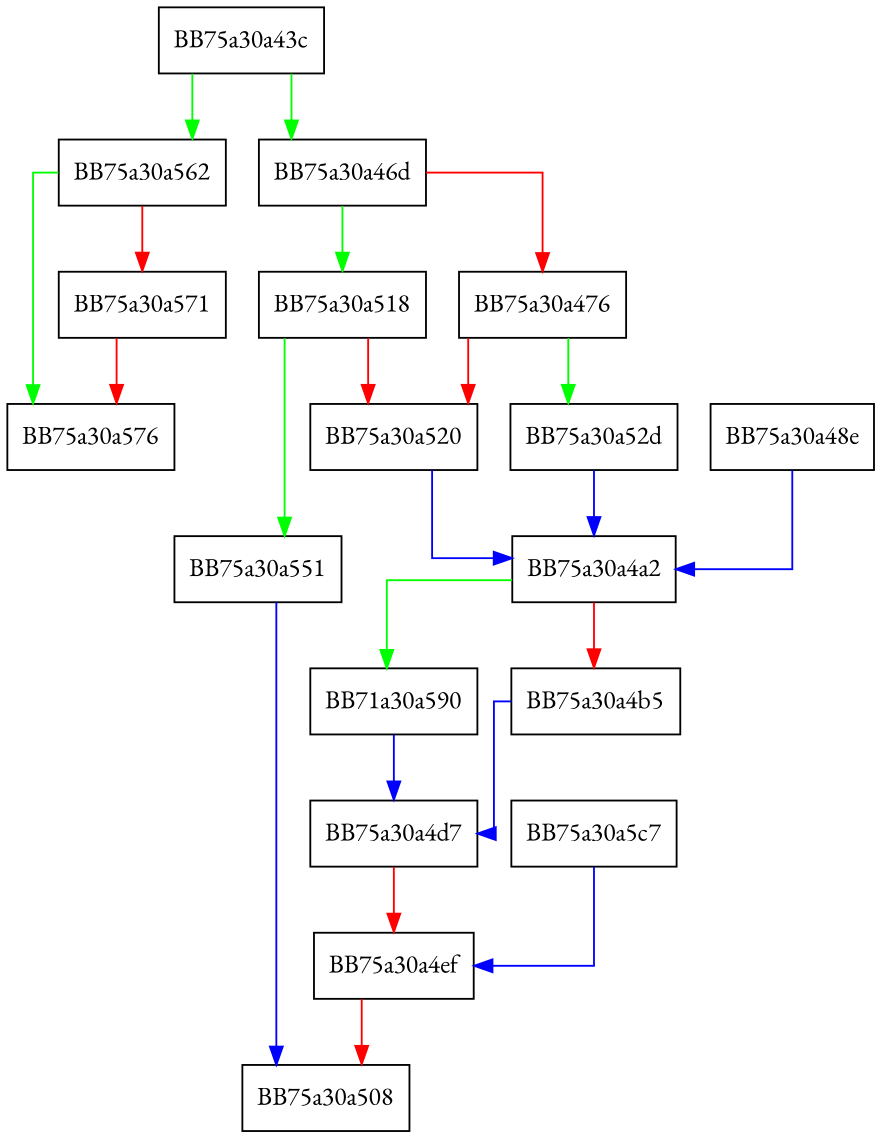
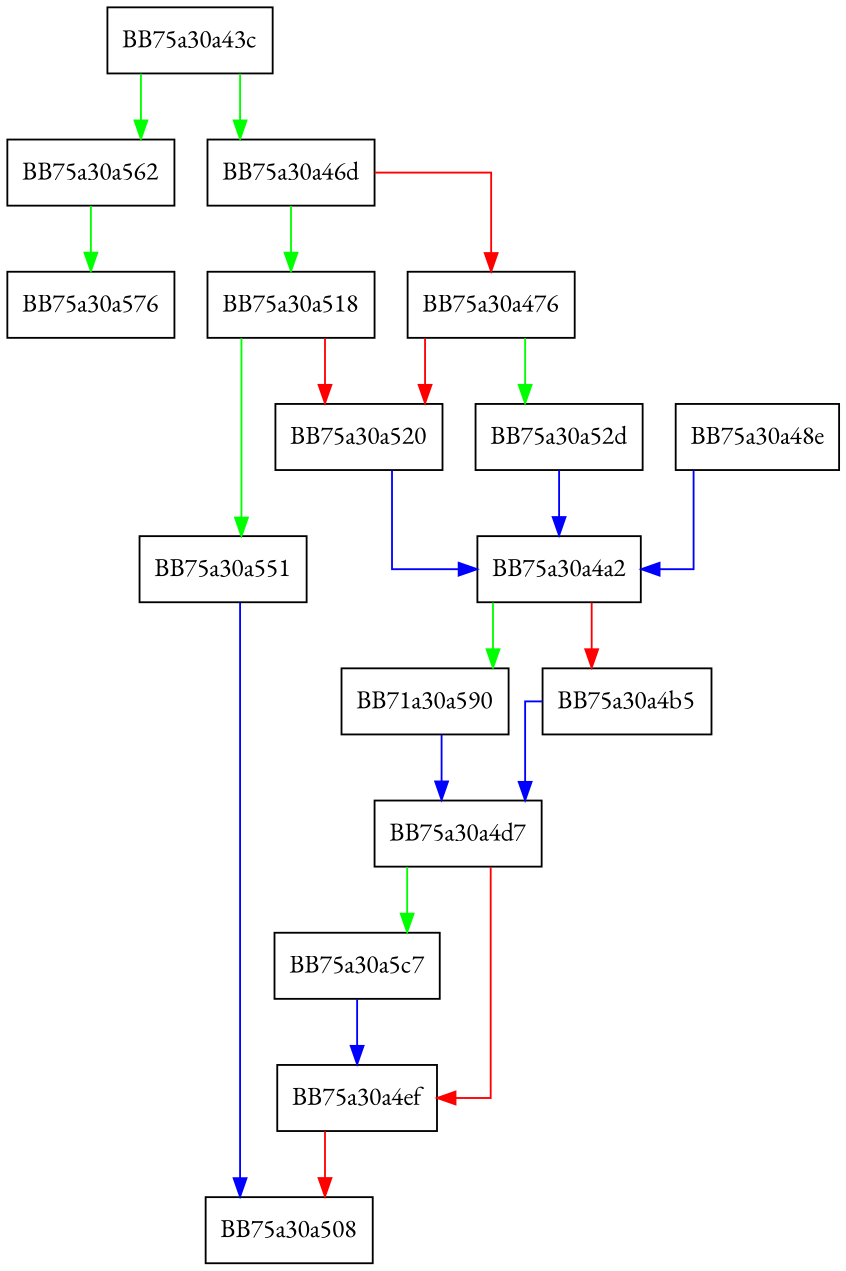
(142, 305) -> none
none -> (407, 890)
